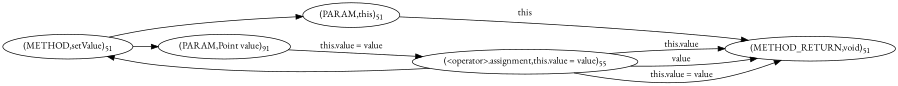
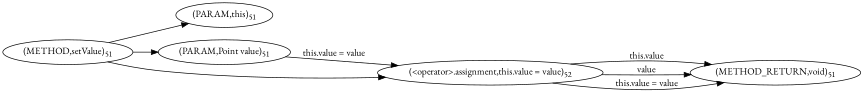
(571, 26) -> none
(266, 46) -> (266, 51)
(603, 61) -> (568, 72)
(272, 71) -> (243, 77)
